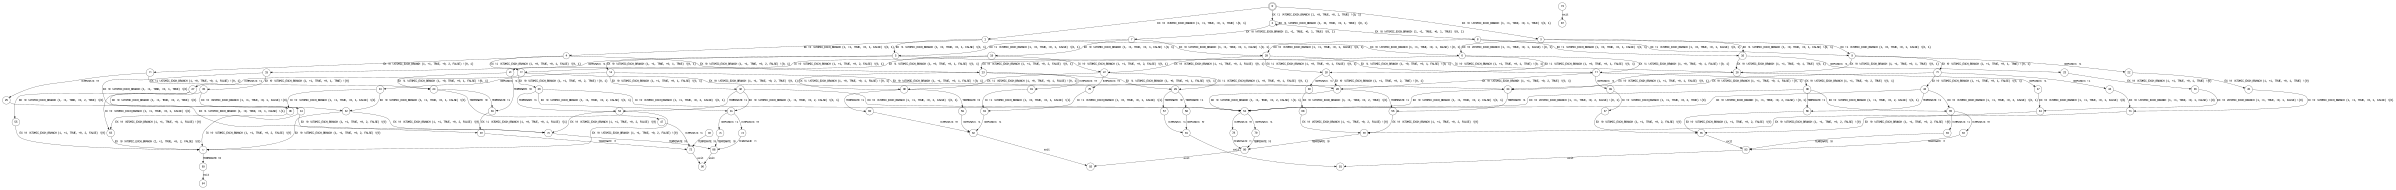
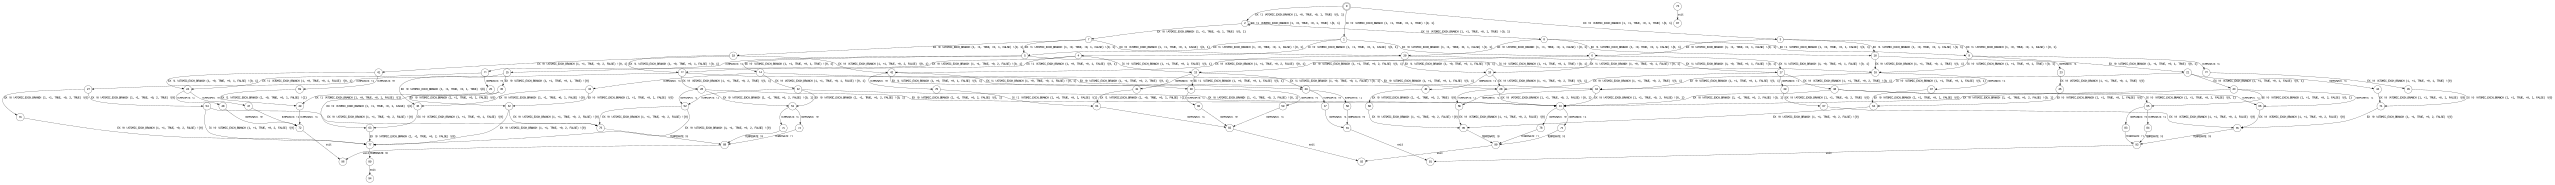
(468, 91) -> (191, 102)
(1729, 141) -> (2202, 136)
